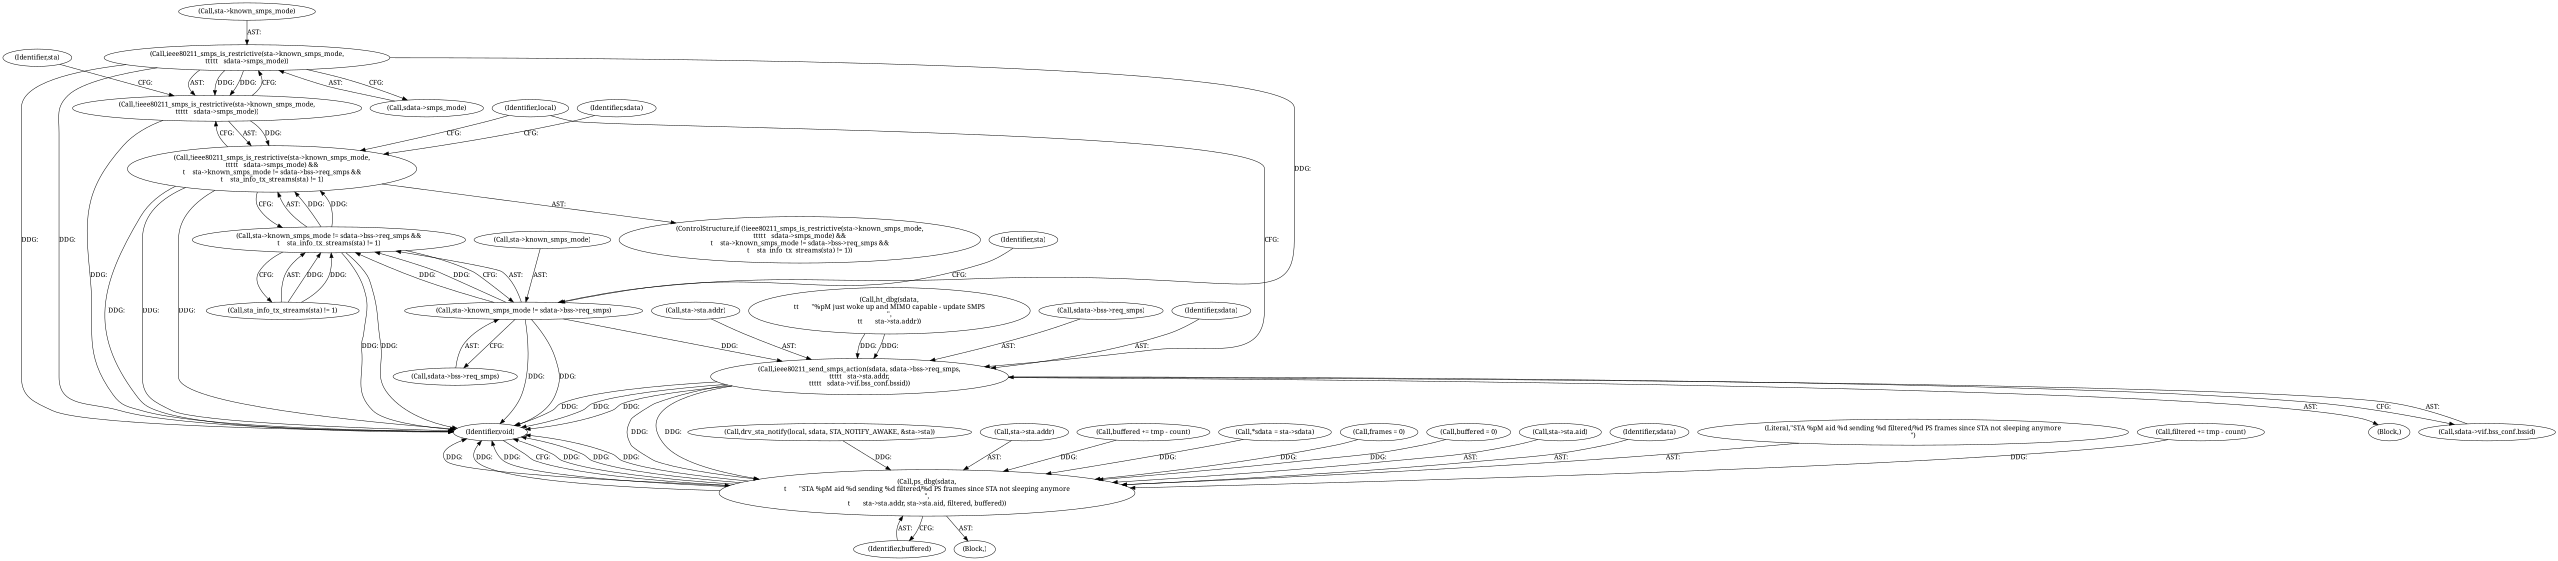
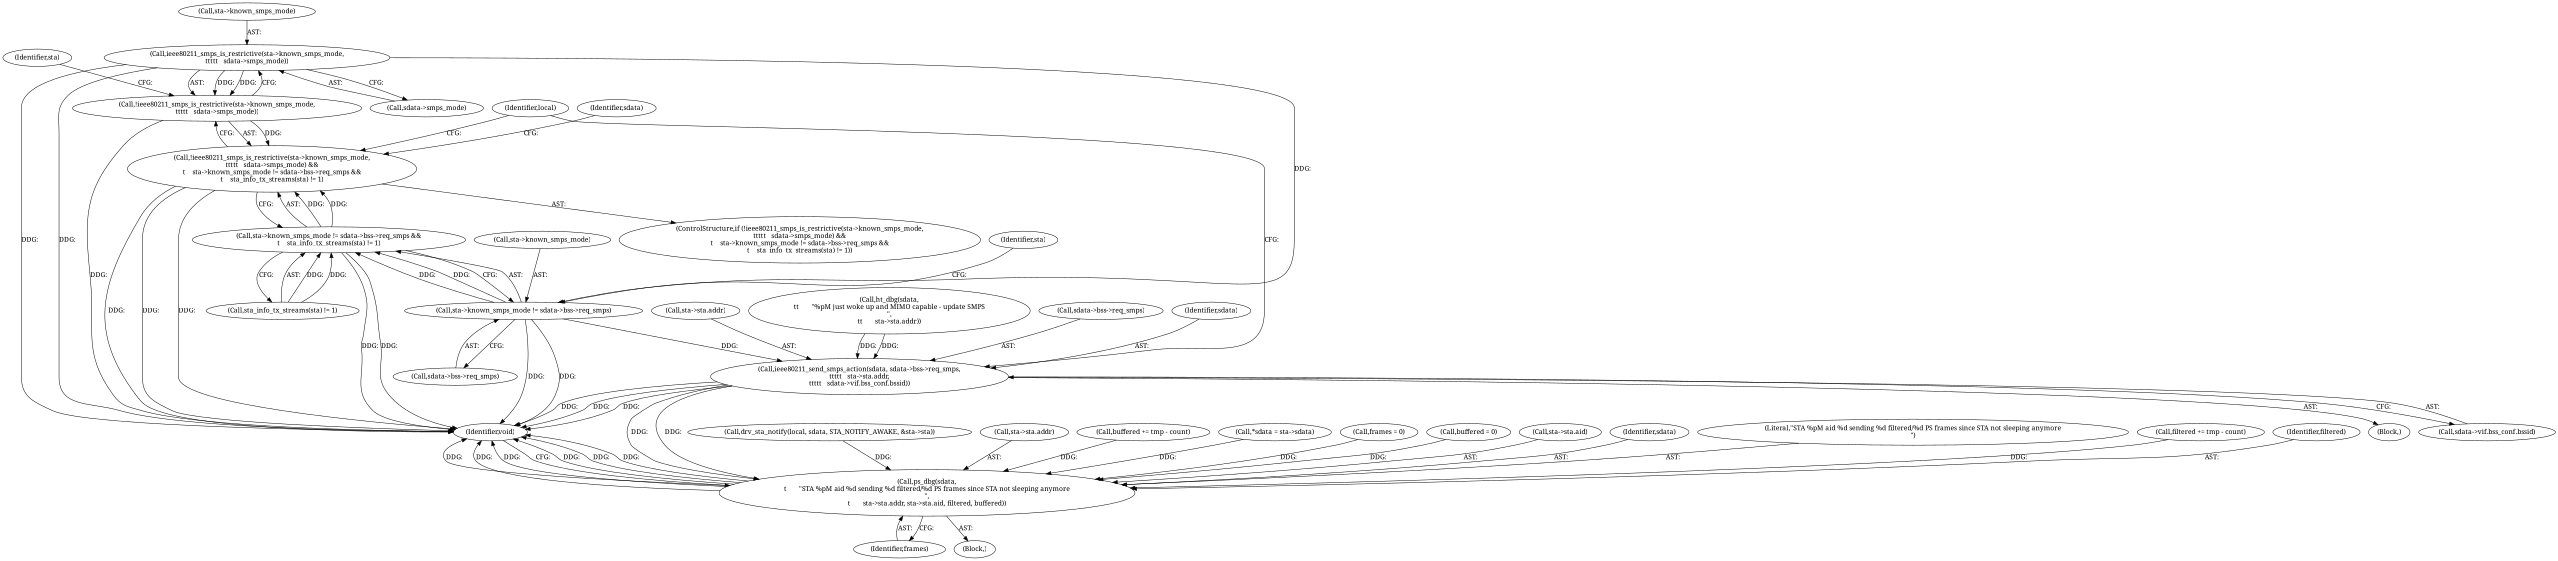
none -> (2316, 432)
(900, 549) -> (900, 549)
